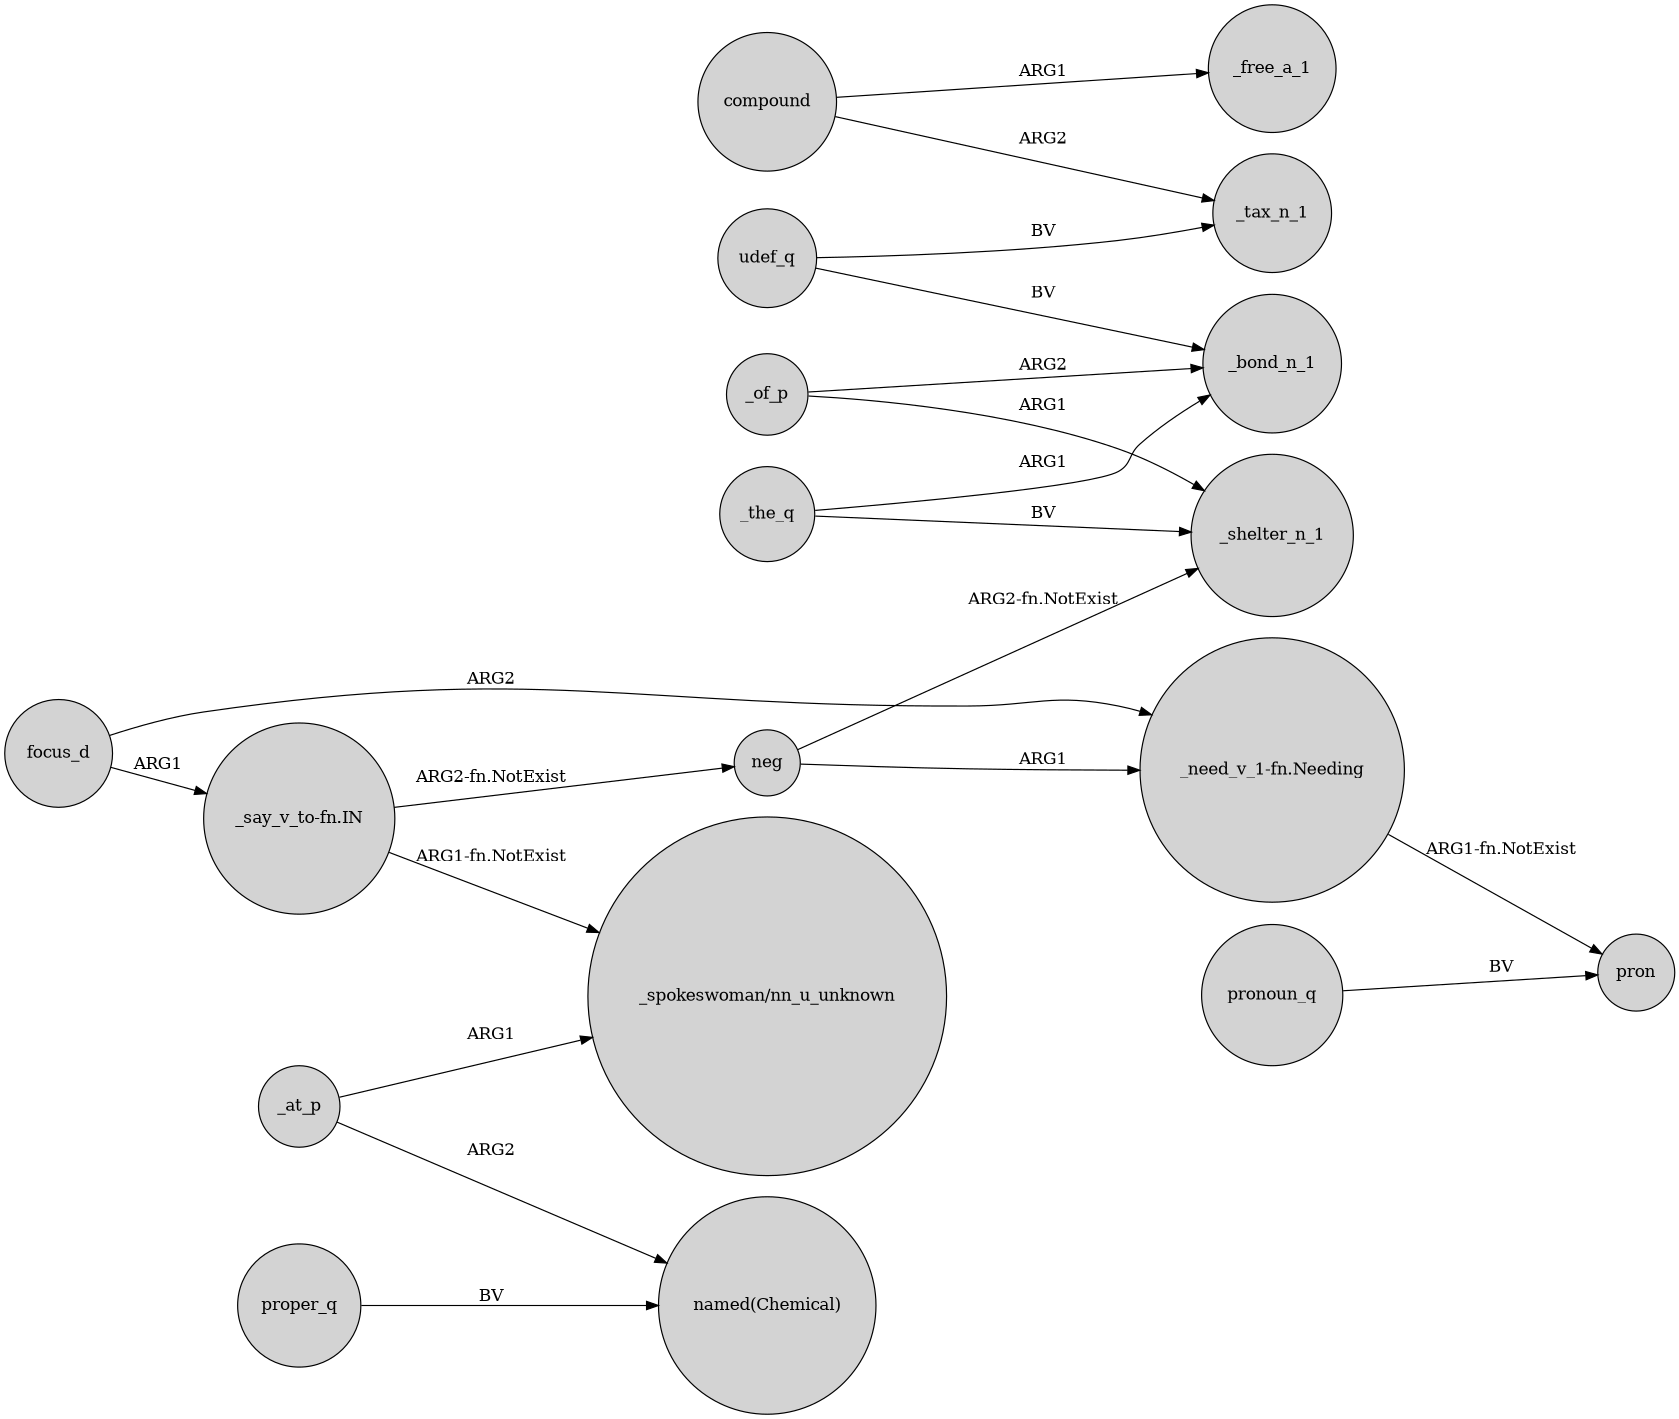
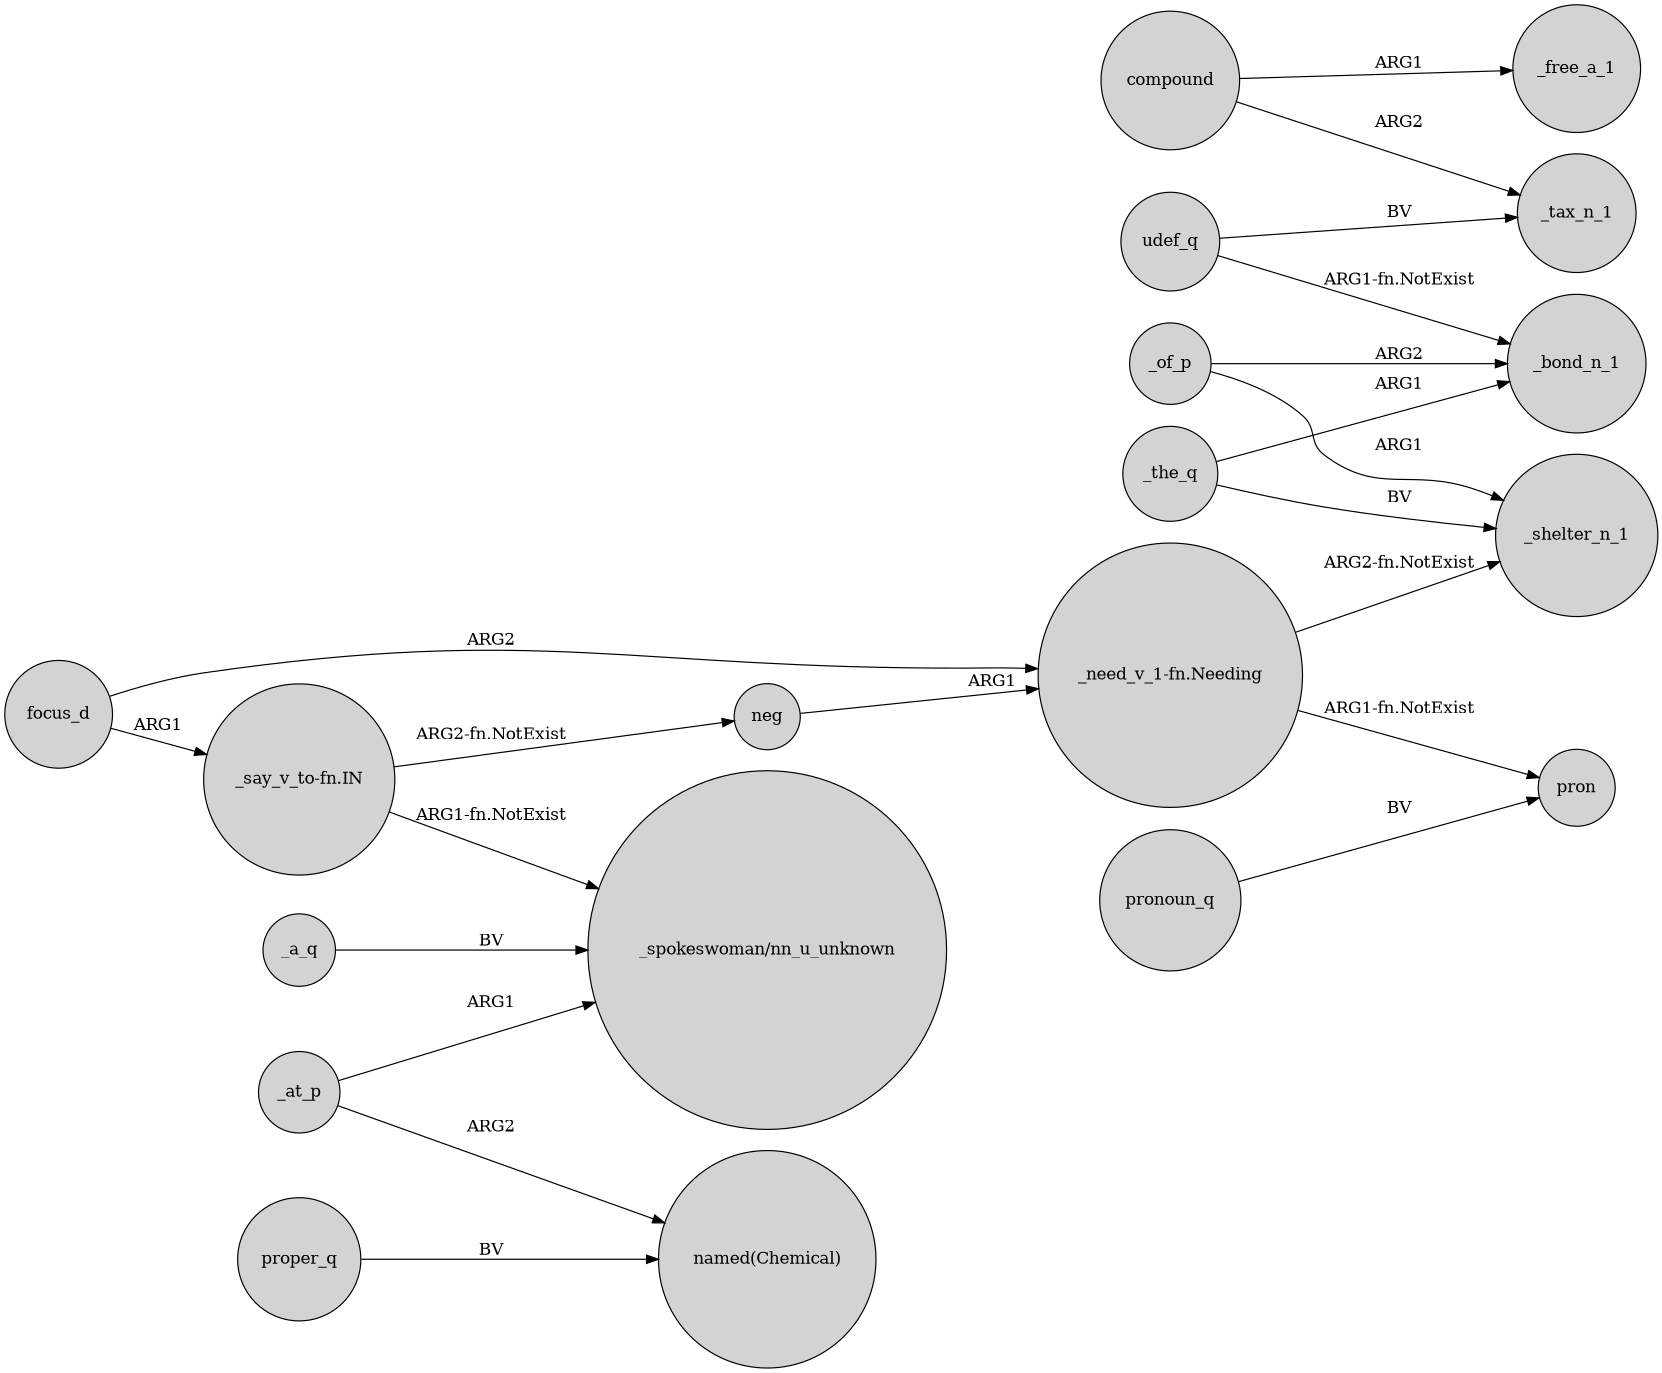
(1043, 293) -> (1399, 280)
(992, 662) -> (1392, 599)
none -> (299, 950)
